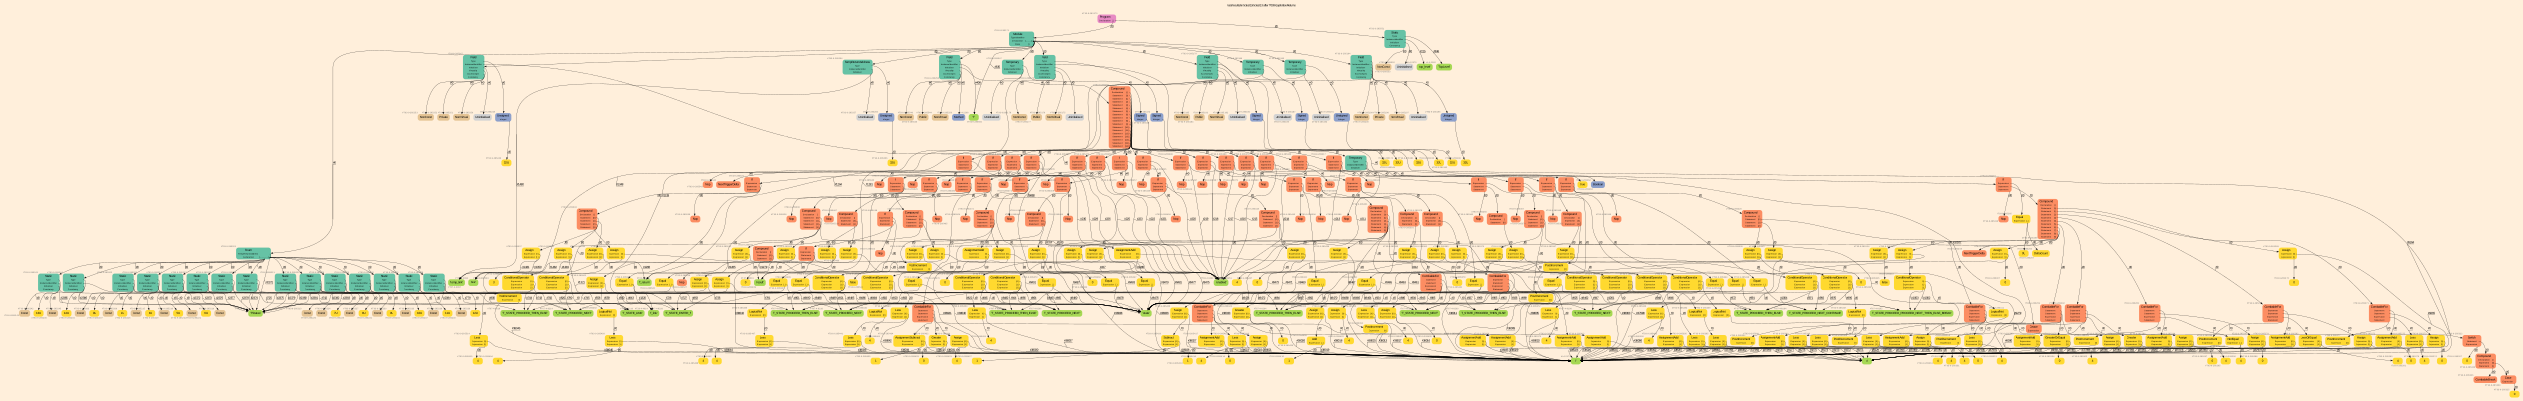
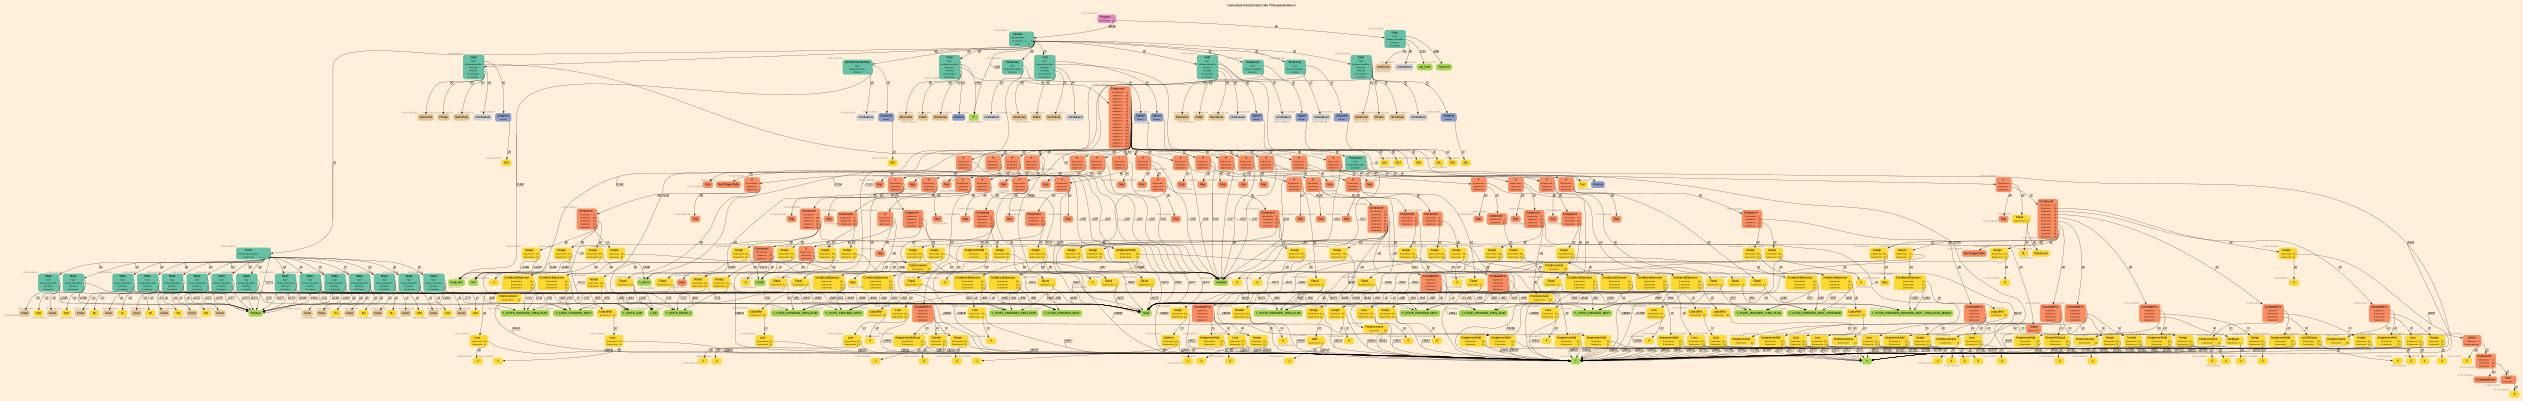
(1112, 27) -> (1112, 27)
(2472, 344) -> (2472, 344)
